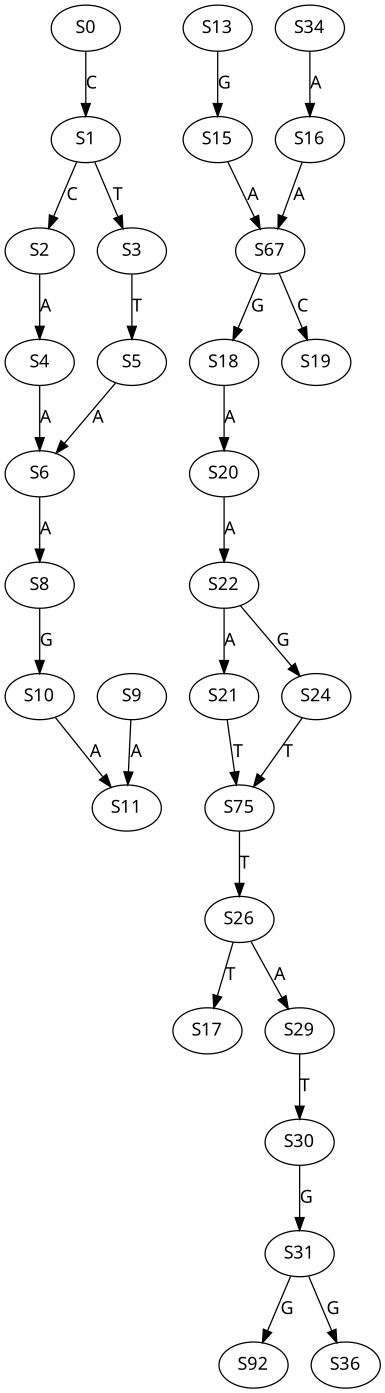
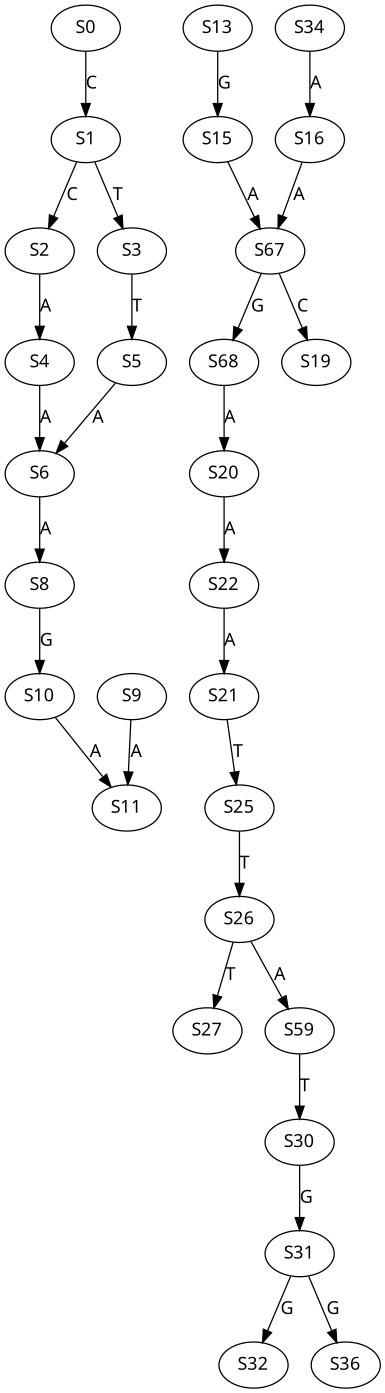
(224, 362) -> (224, 362)
(316, 697) -> none
(239, 808) -> (239, 808)
(207, 1031) -> (207, 1031)
(300, 1031) -> (300, 1031)
(254, 1365) -> (254, 1365)
